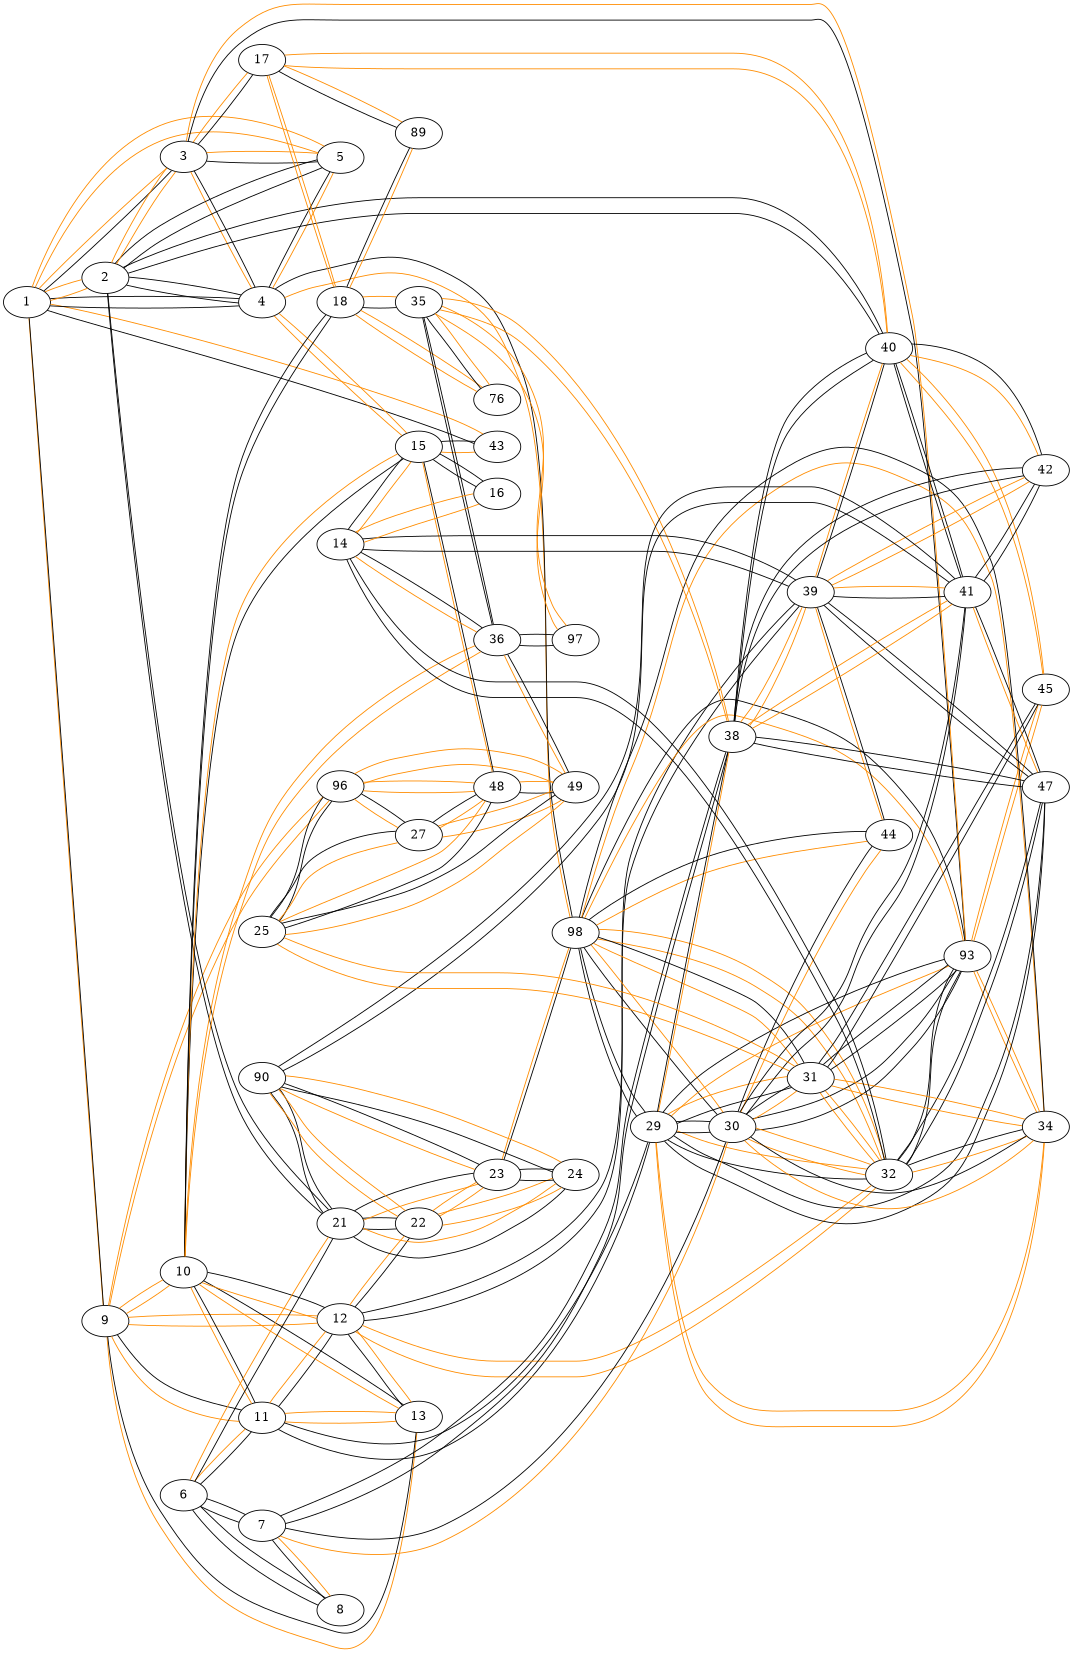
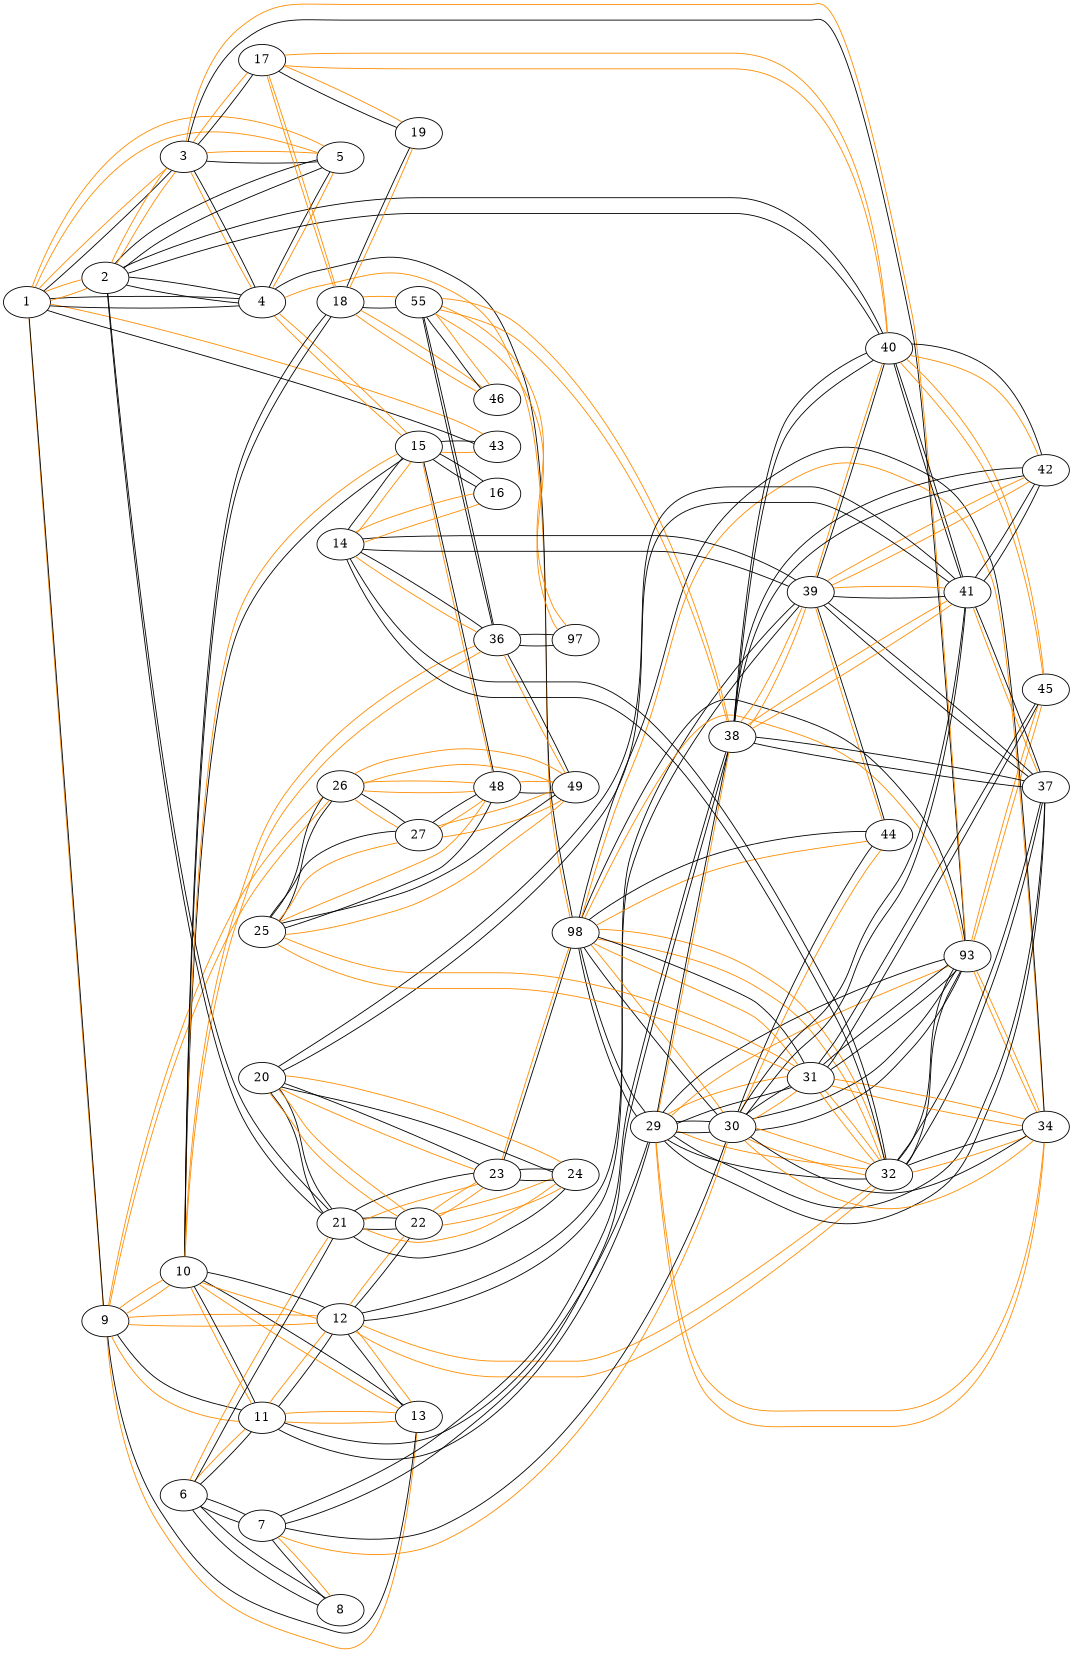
(419, 133) -> (419, 133)
(419, 302) -> (419, 302)
(497, 400) -> (497, 400)
(340, 786) -> (340, 786)
(1046, 787) -> (1046, 787)
(262, 1078) -> (262, 1078)
